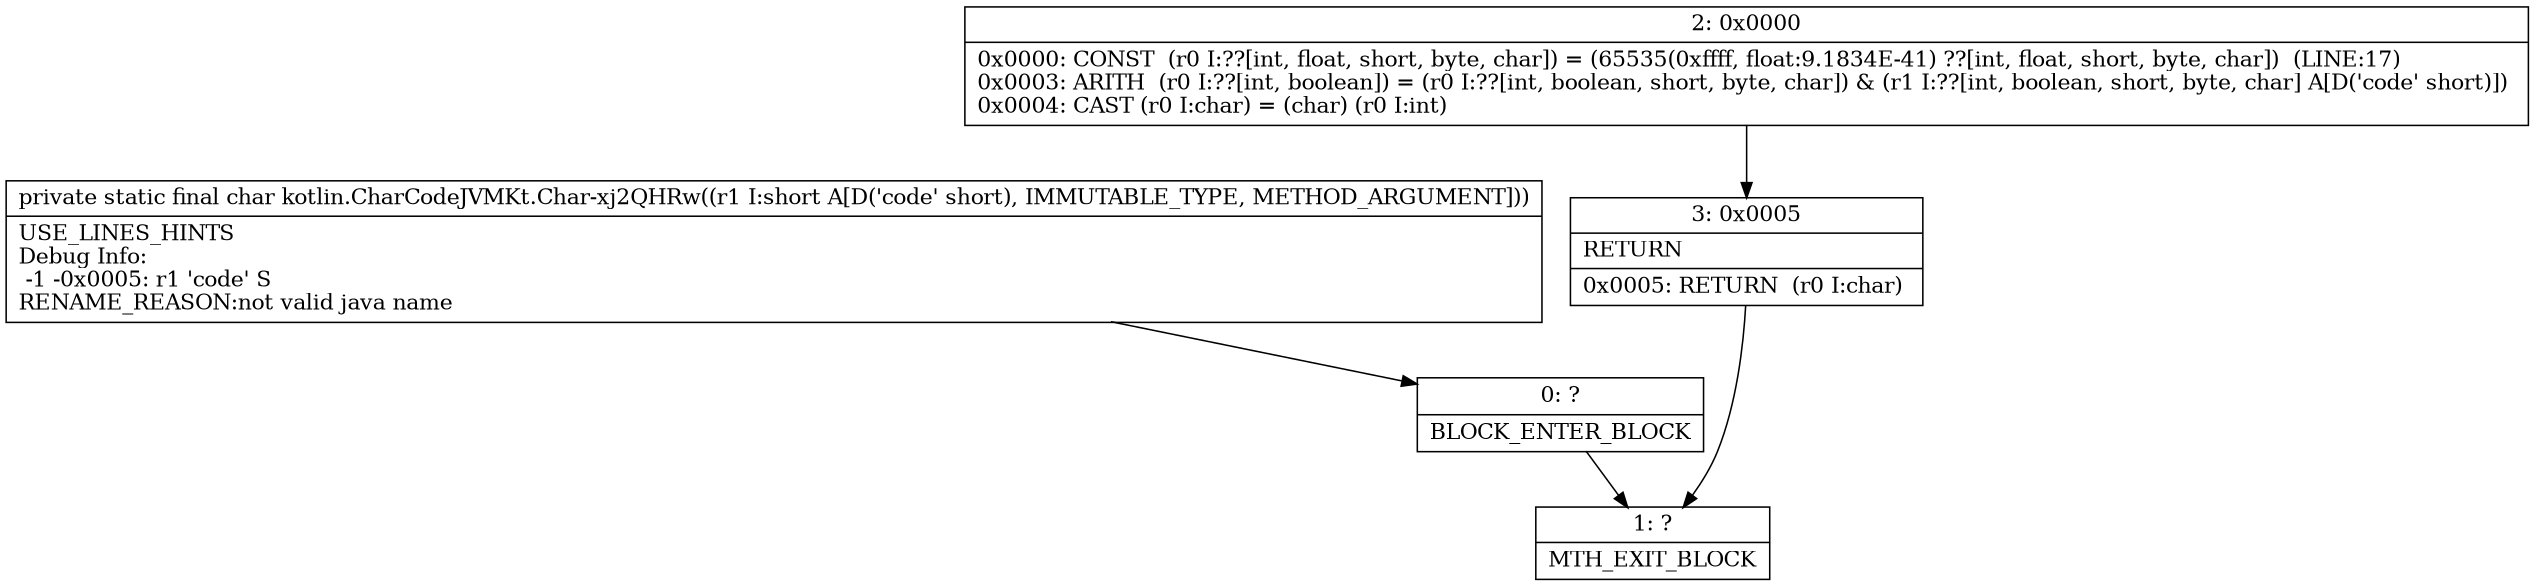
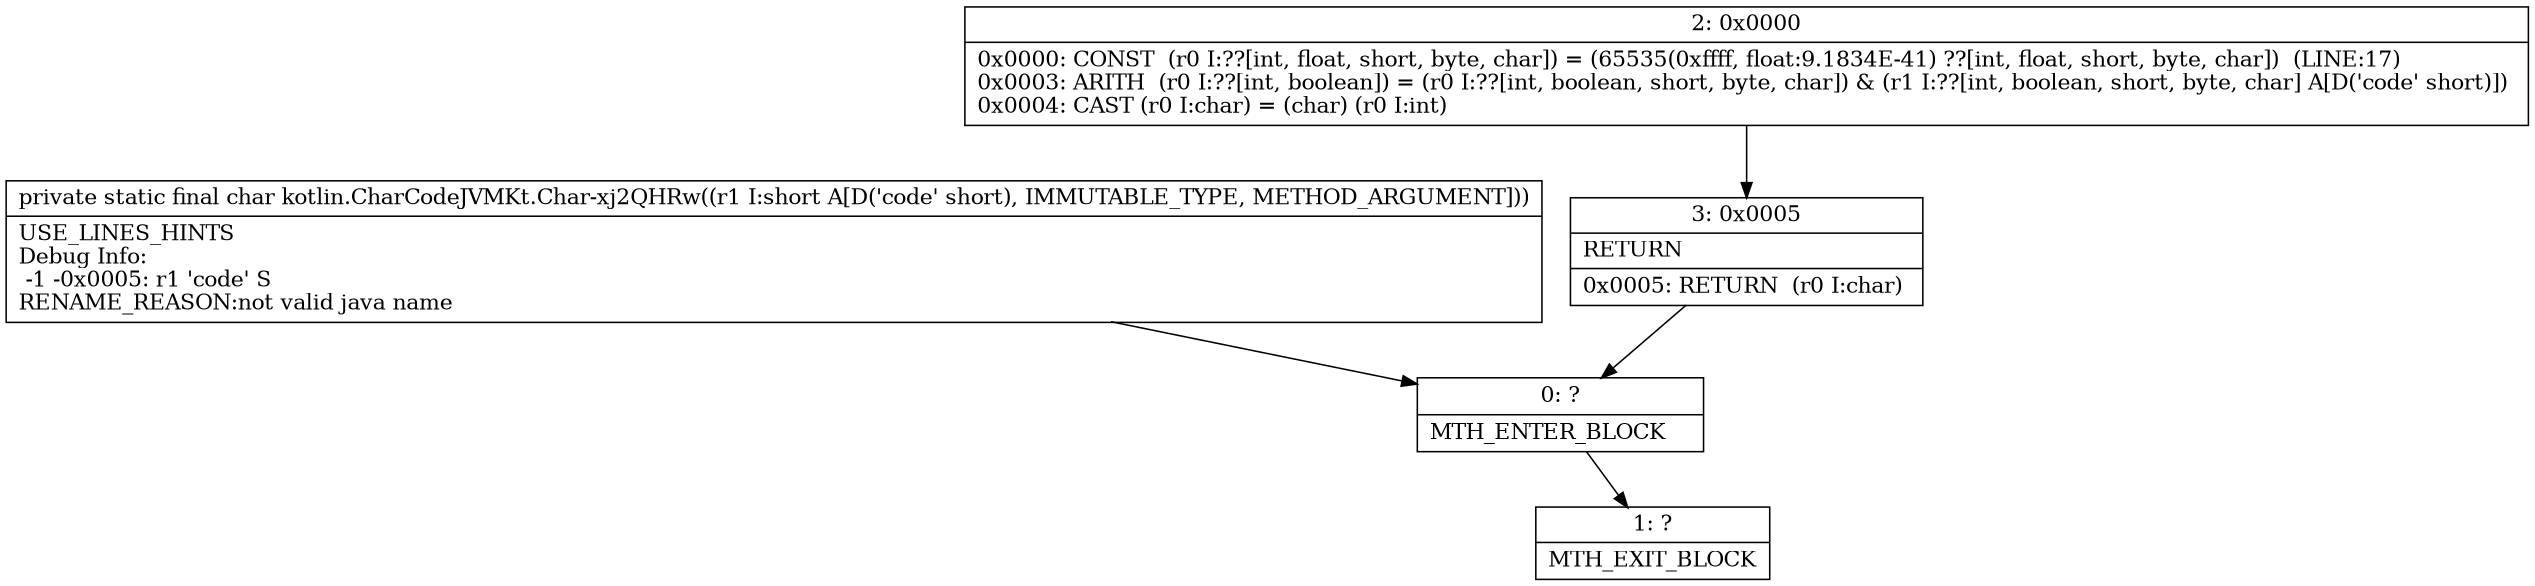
(1732, 404) -> (1650, 336)
(1560, 432) -> (1548, 432)
